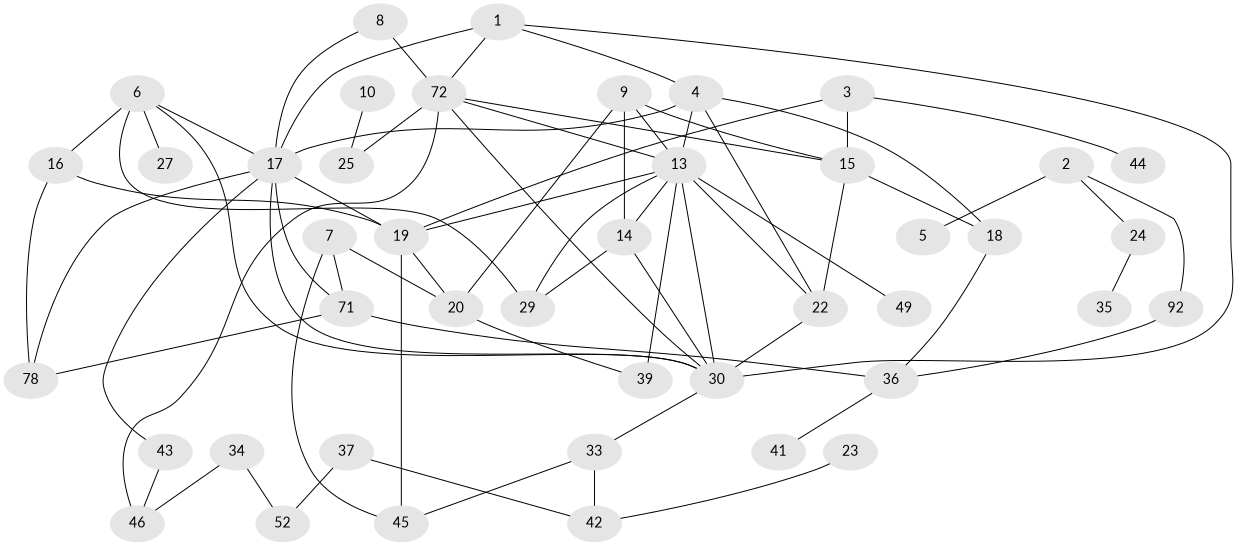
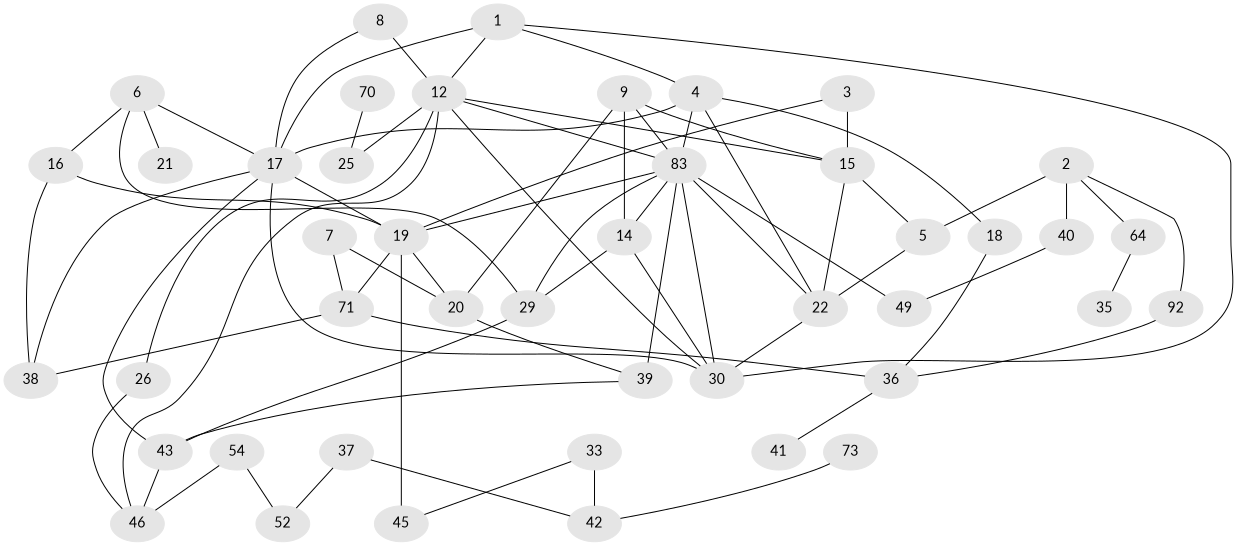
(367, 94) -> (367, 94)
(439, 94) -> (439, 94)
(165, 165) -> (165, 165)
(679, 165) -> (679, 165)
(1138, 165) -> none
(921, 201) -> (885, 201)
none -> (1067, 237)
(1138, 237) -> (1138, 237)
(289, 246) -> (374, 273)
none -> (872, 273)
(355, 350) -> none
(31, 380) -> (31, 380)
none -> (143, 380)
none -> (347, 380)
none -> (411, 395)
(293, 403) -> none
(656, 416) -> none
(237, 452) -> (237, 452)
(850, 452) -> (850, 452)
